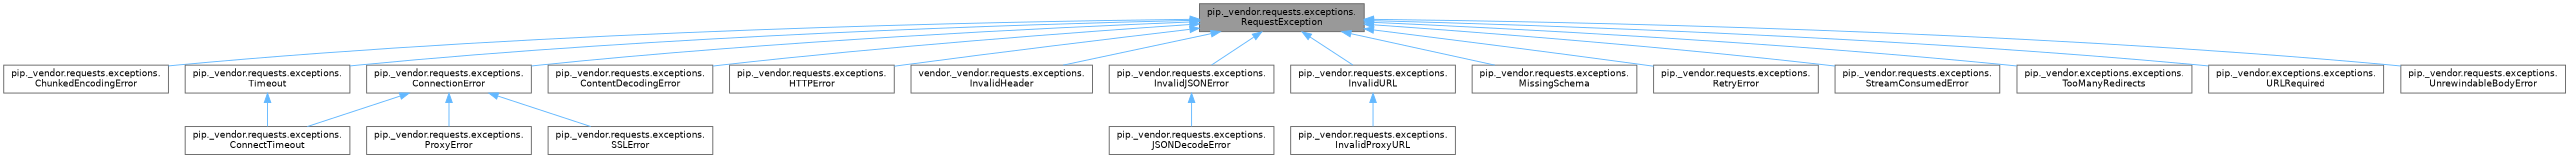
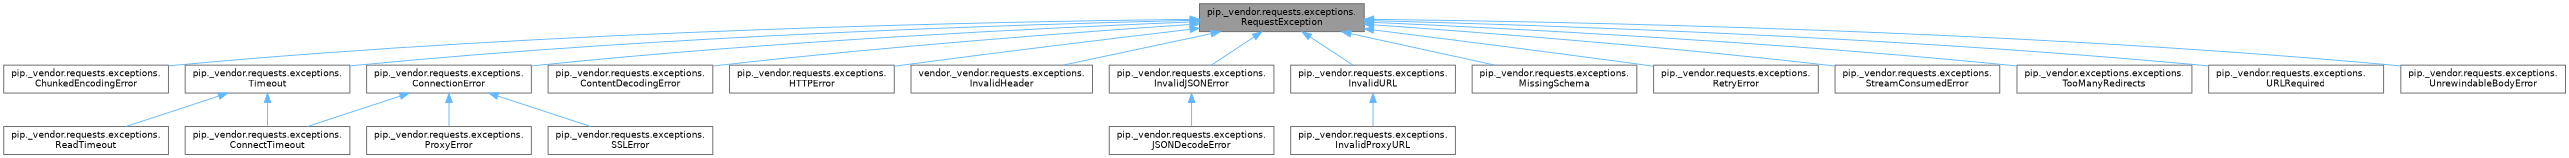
(2296, 79) -> (2296, 79)
none -> (86, 141)
